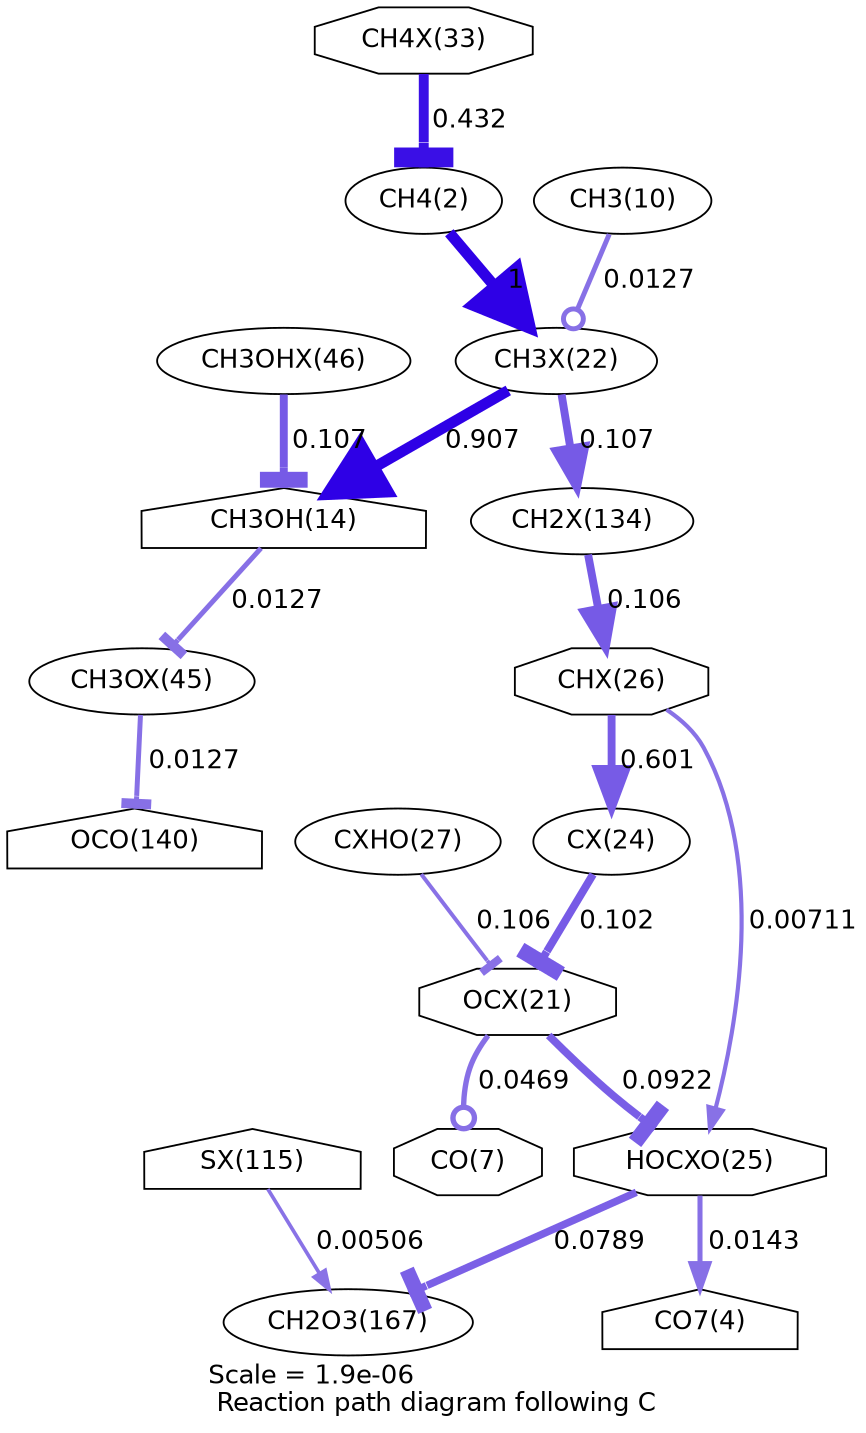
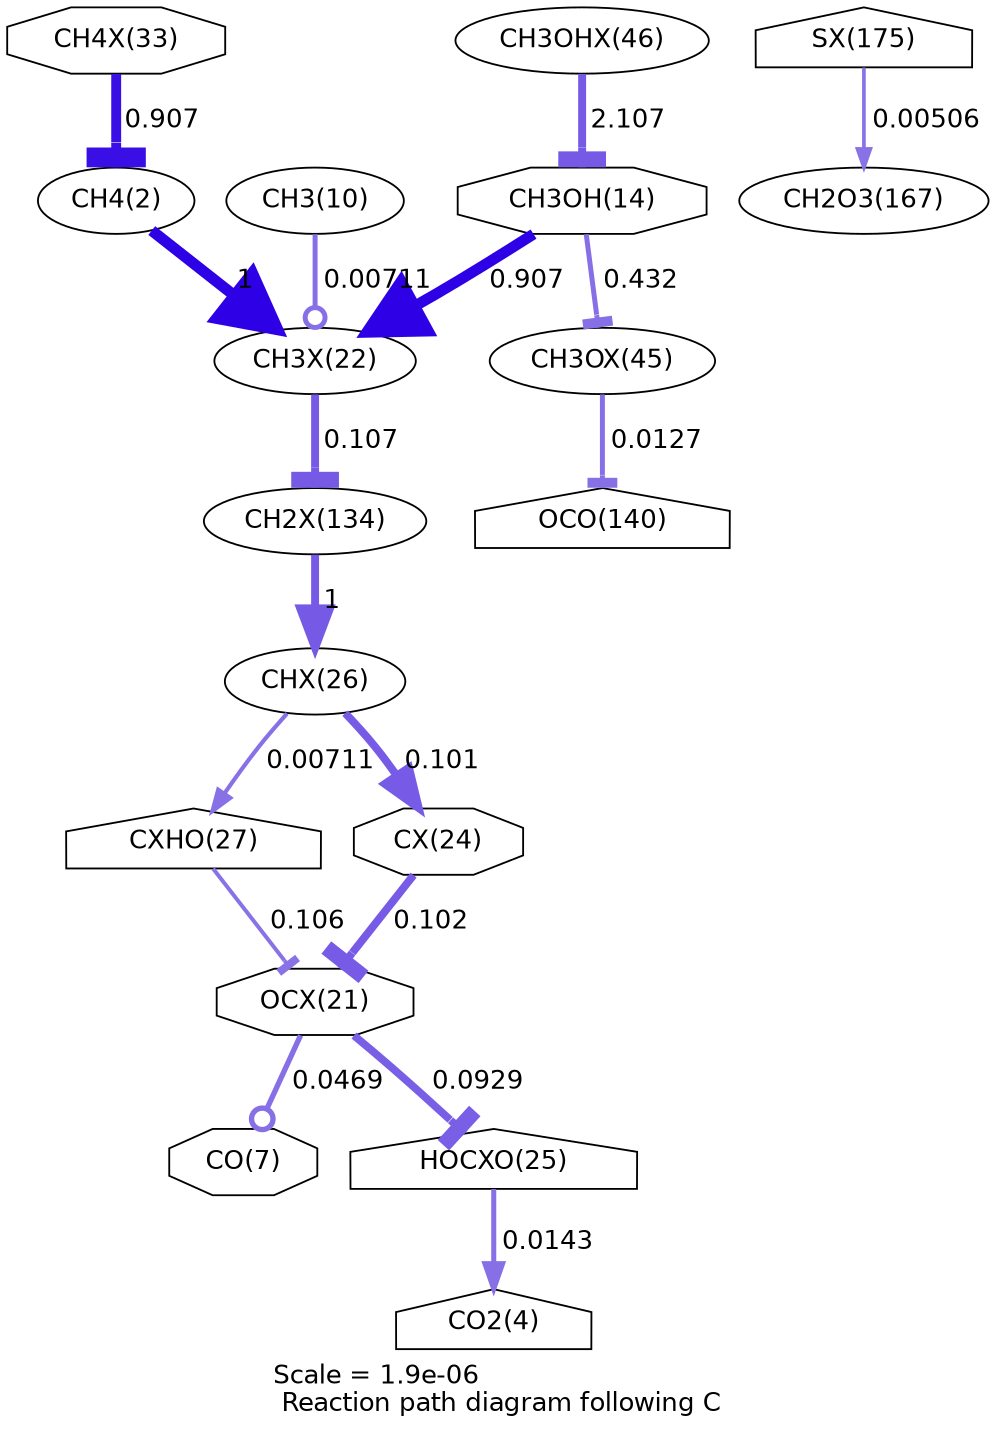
(466, 121) -> (159, 121)
(646, 281) -> (374, 281)
(566, 421) -> (315, 431)
(441, 429) -> (475, 271)
(326, 441) -> (624, 121)
(284, 521) -> (582, 201)
(274, 601) -> (637, 281)
(641, 601) -> (328, 601)
(612, 681) -> (315, 681)
(654, 762) -> (438, 762)
(398, 842) -> (194, 842)
(612, 842) -> (438, 842)
(741, 899) -> (254, 753)
(664, 1082) -> (474, 1082)
(252, 1162) -> (864, 41)
(700, 1162) -> (494, 1162)
(532, 1239) -> none
(700, 1322) -> (494, 1322)
